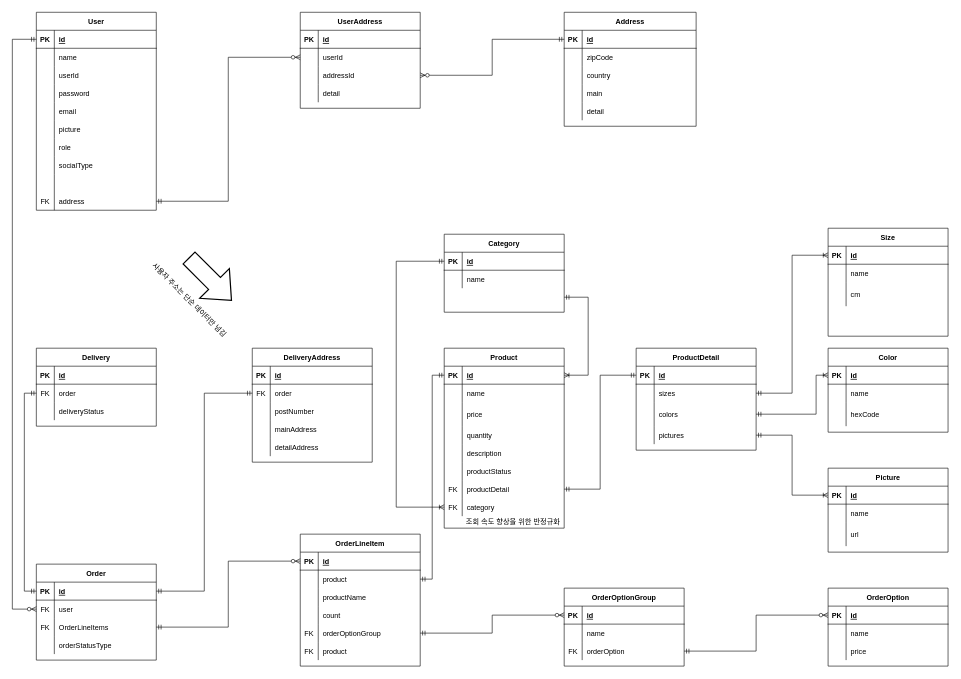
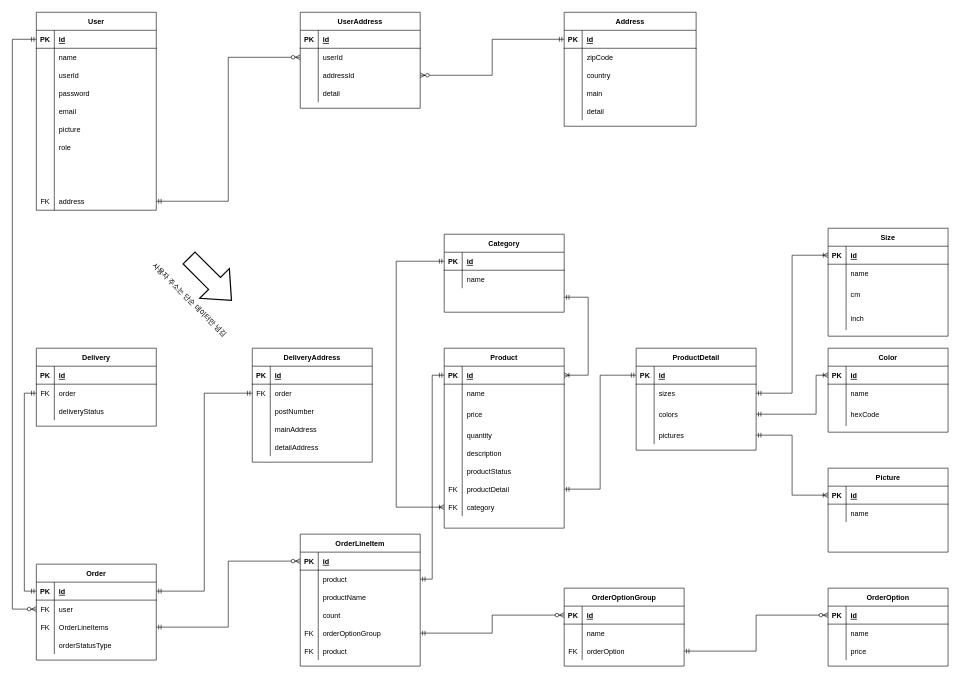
(105, 165) -> none
none -> (897, 318)
(513, 522) -> none
(897, 534) -> none
